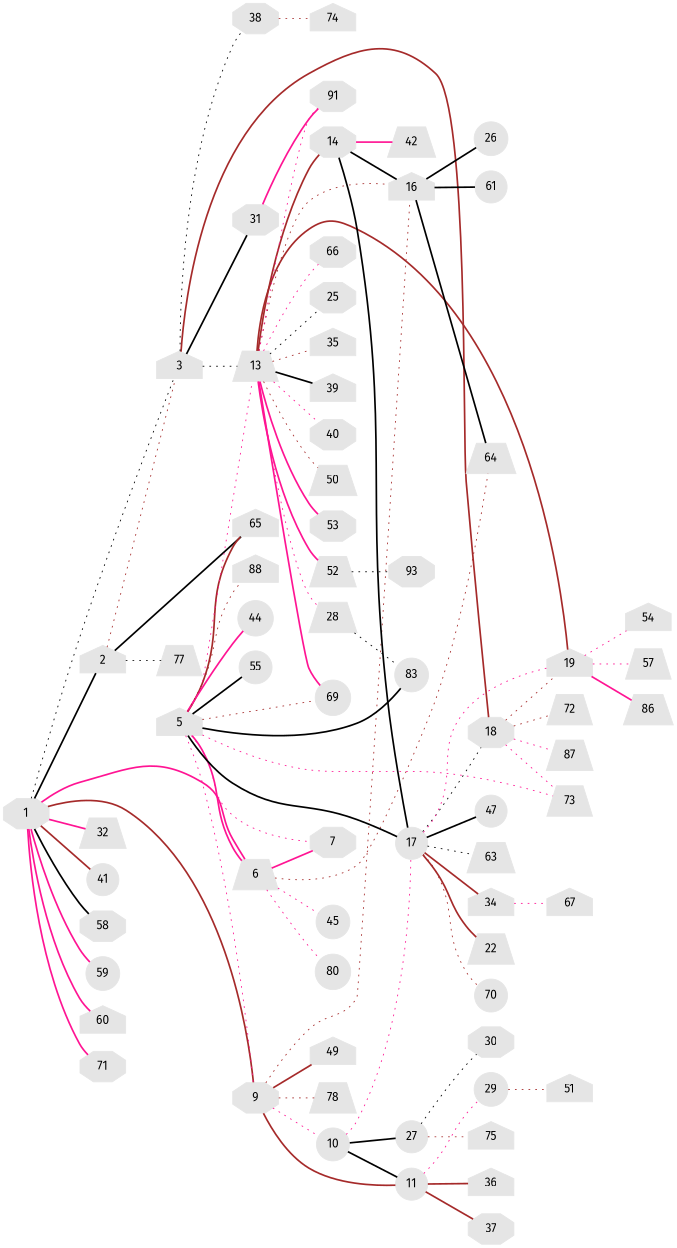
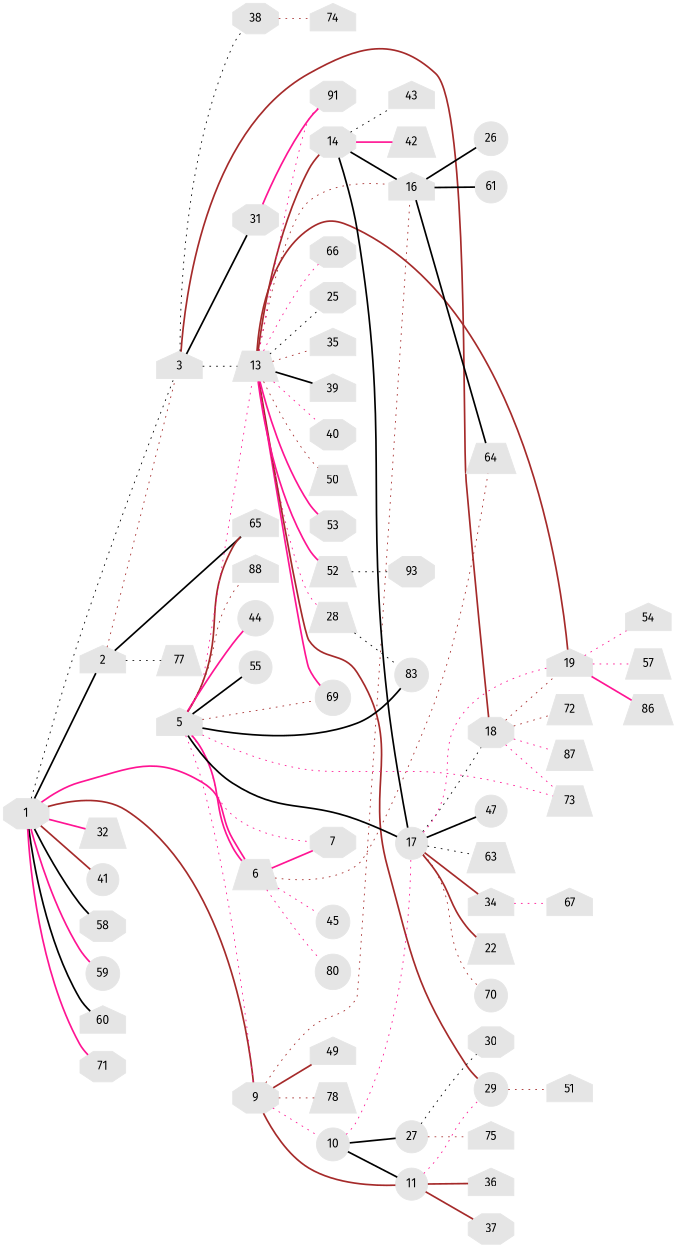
none -> (412, 96)
none -> (381, 741)
(49, 924) -> (49, 924)
